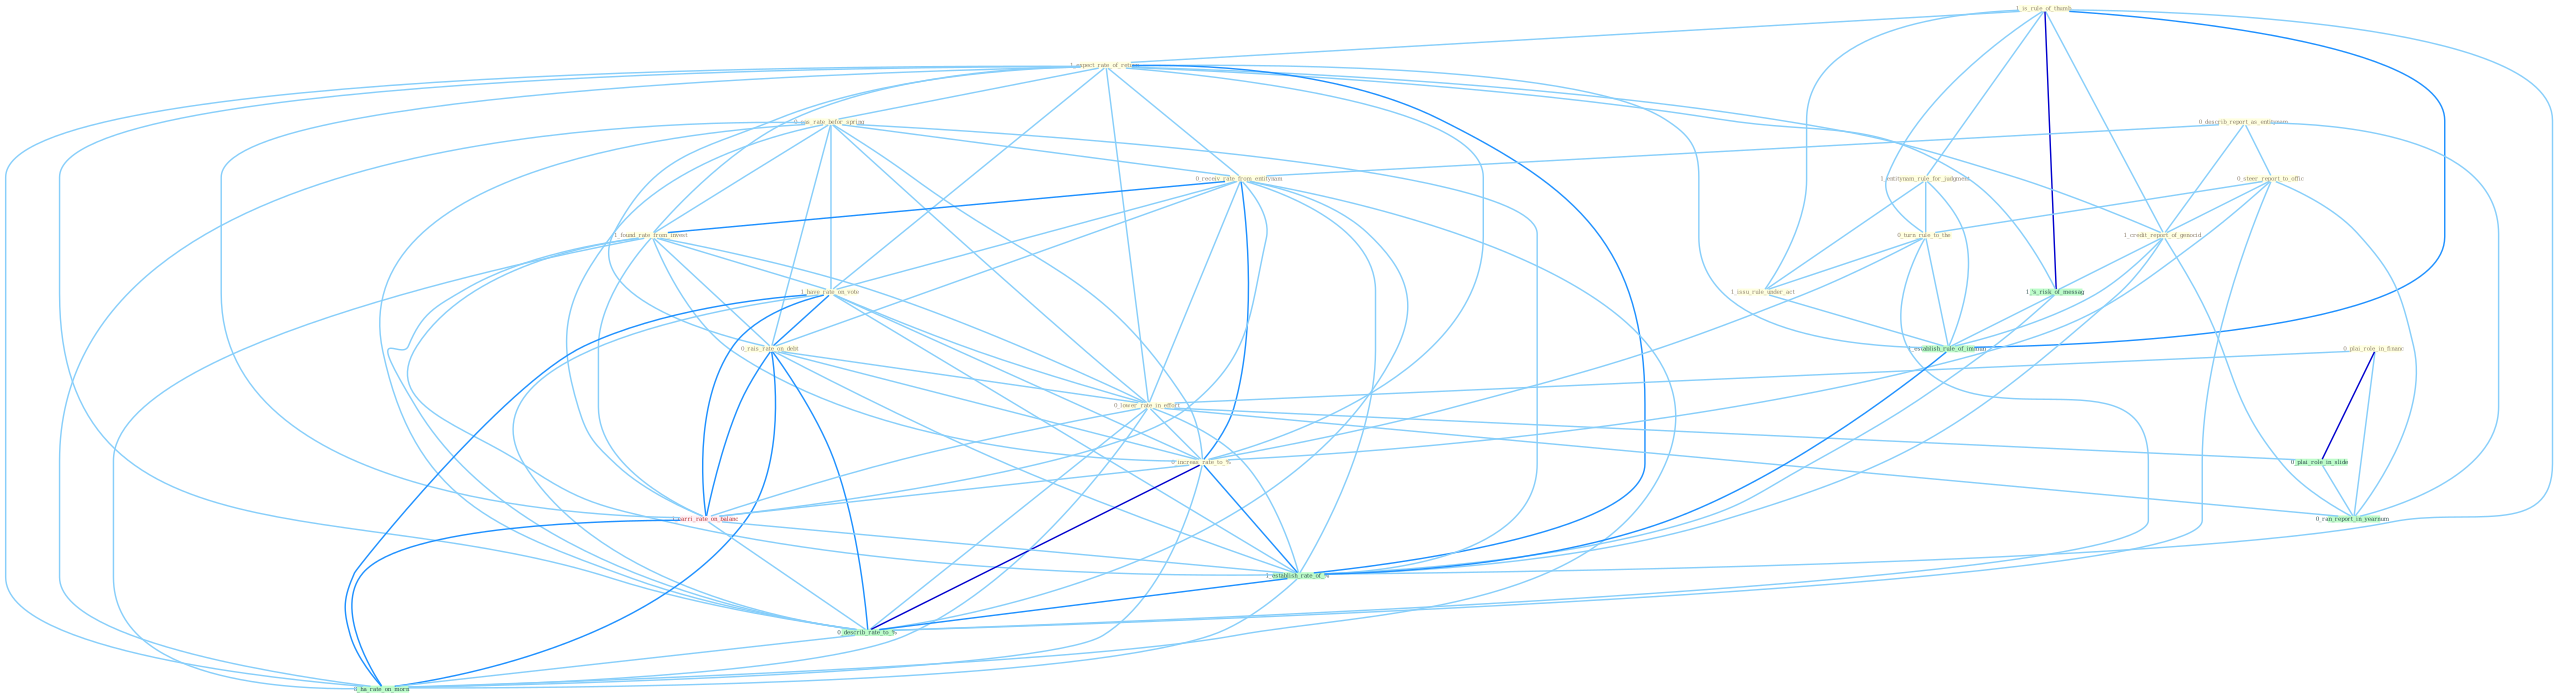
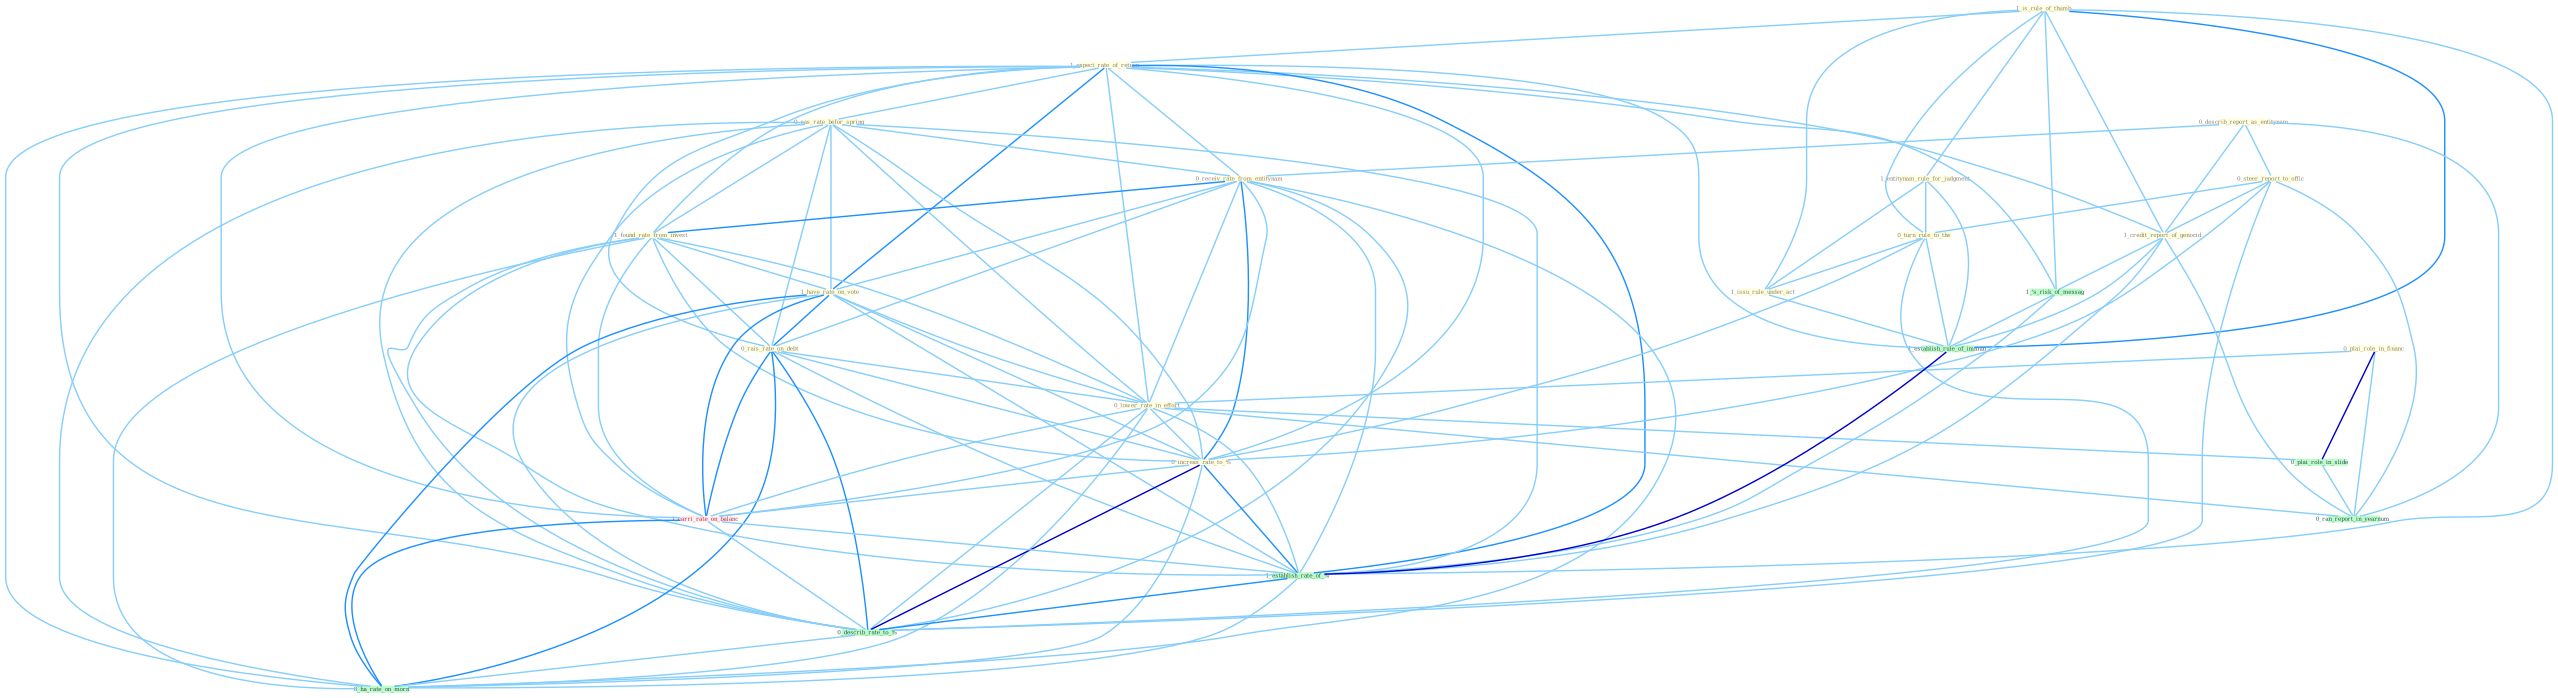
(2051, 150) -> (2051, 150)
(969, 179) -> (969, 179)
(1689, 512) -> (1689, 512)
